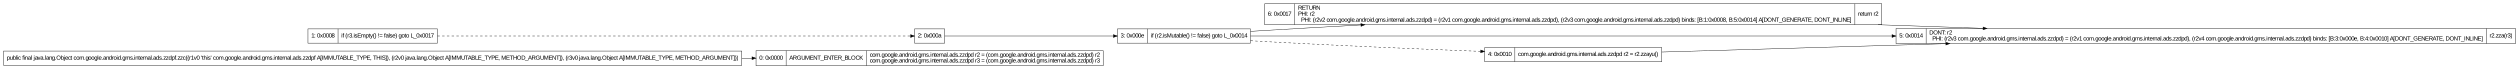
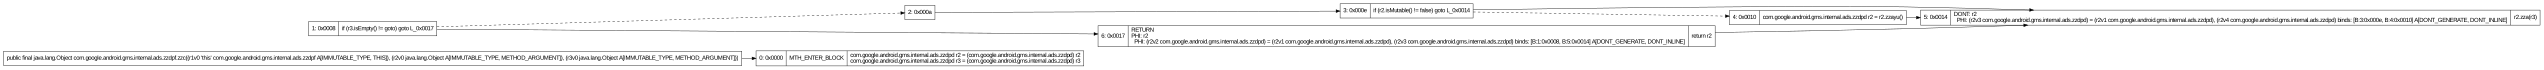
(1306, 28) -> (765, 32)
(388, 36) -> (388, 28)
(826, 58) -> (817, 58)
